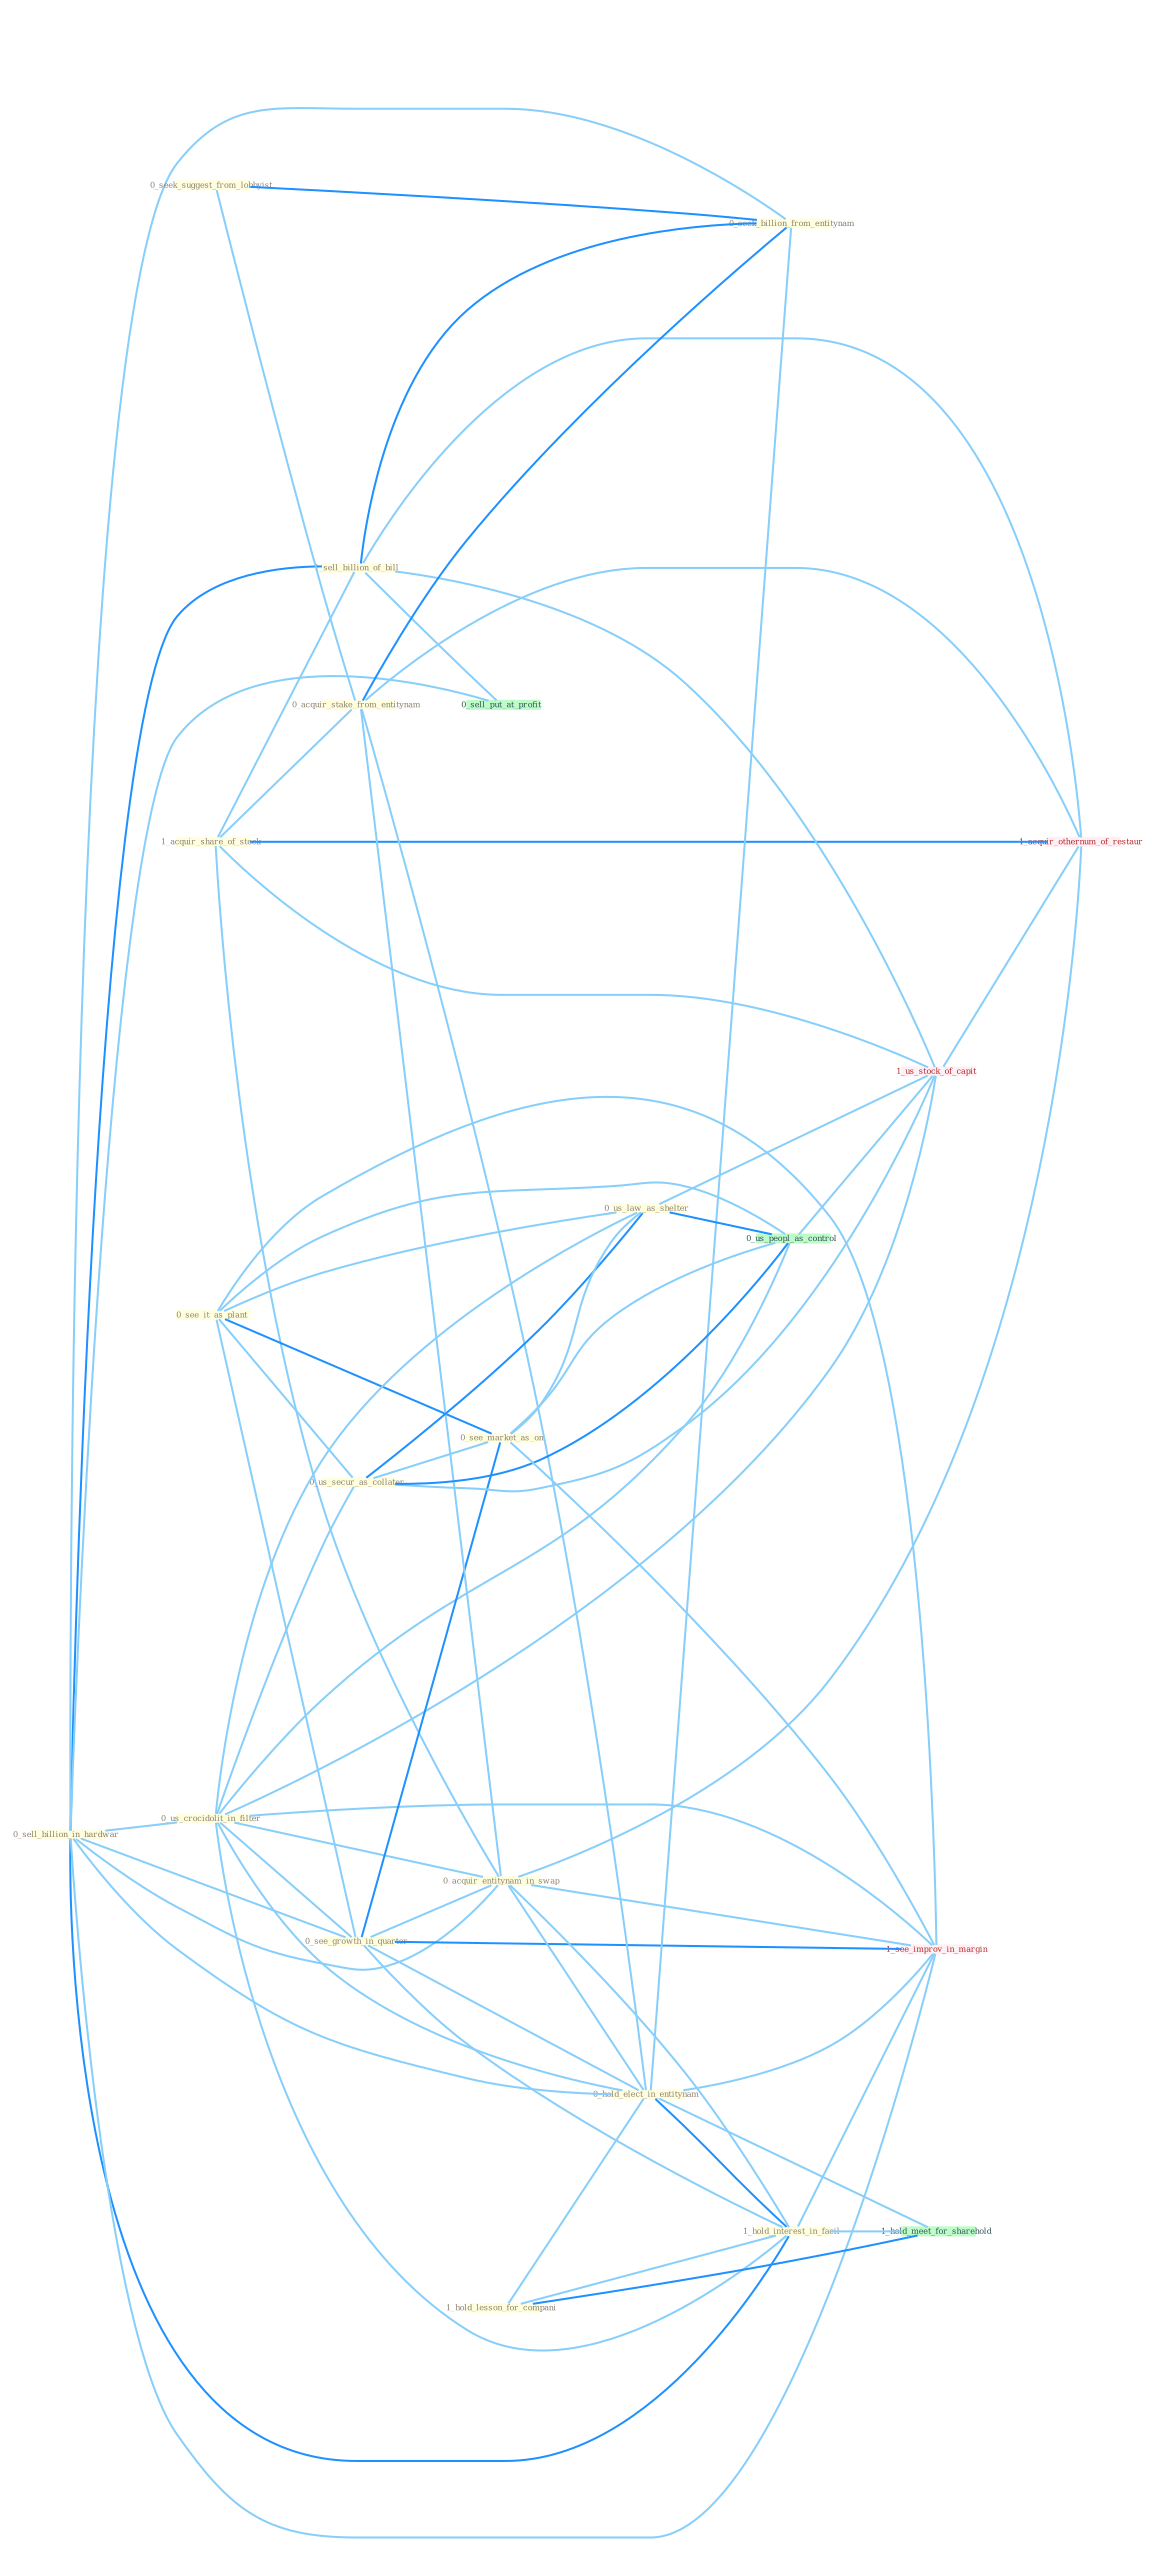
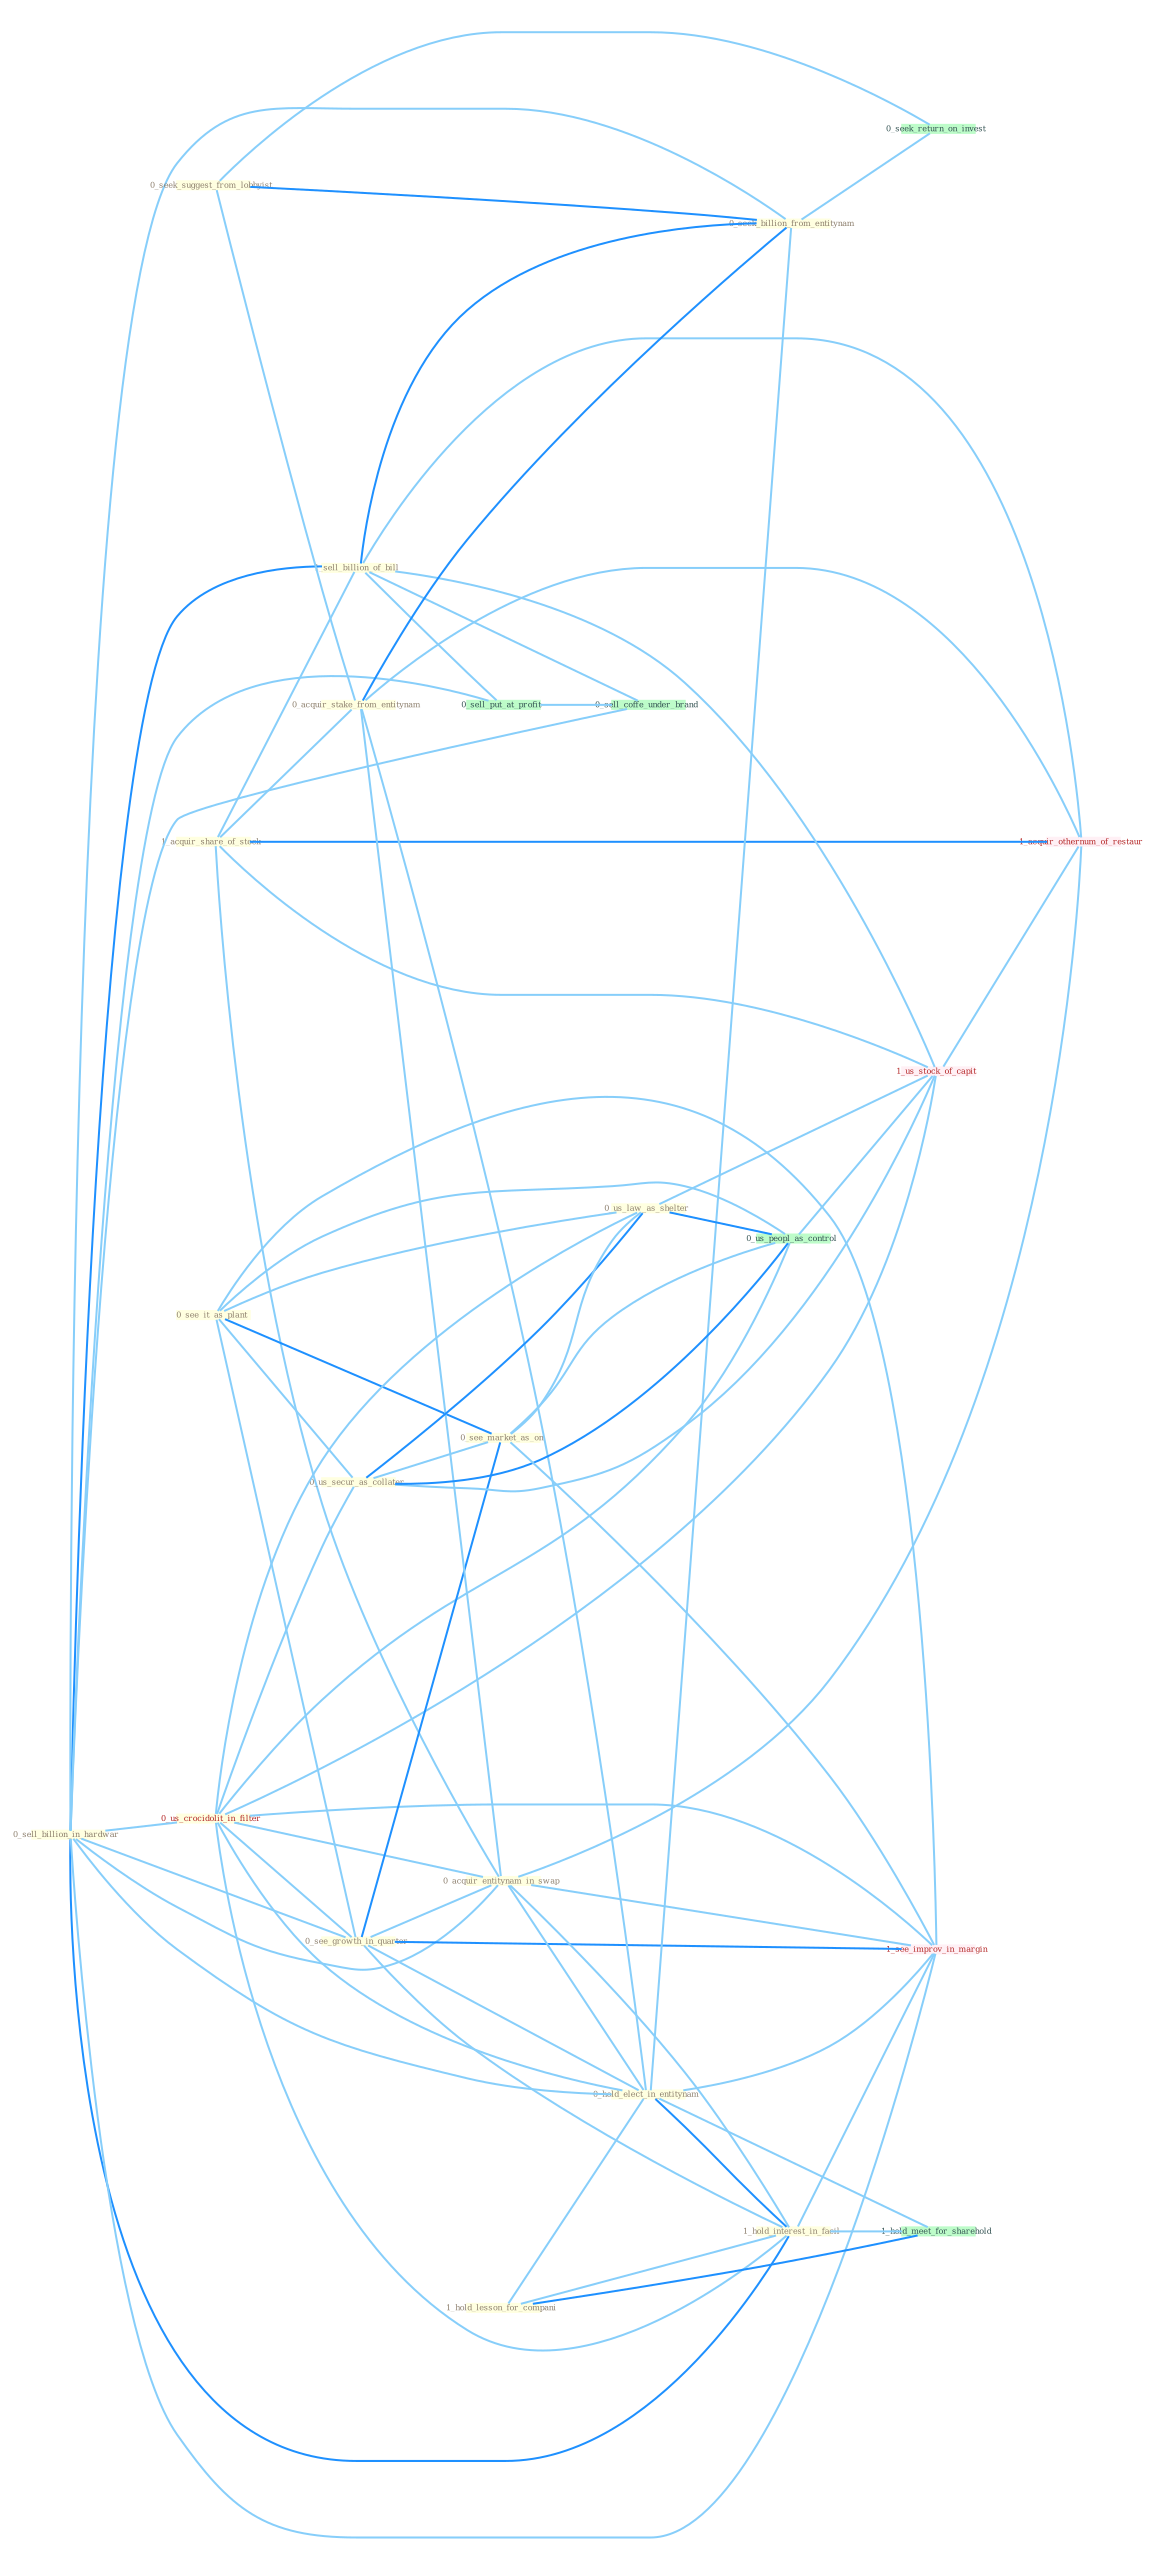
none -> (938, 129)
none -> (648, 705)
(213, 1819) -> (213, 1819)
